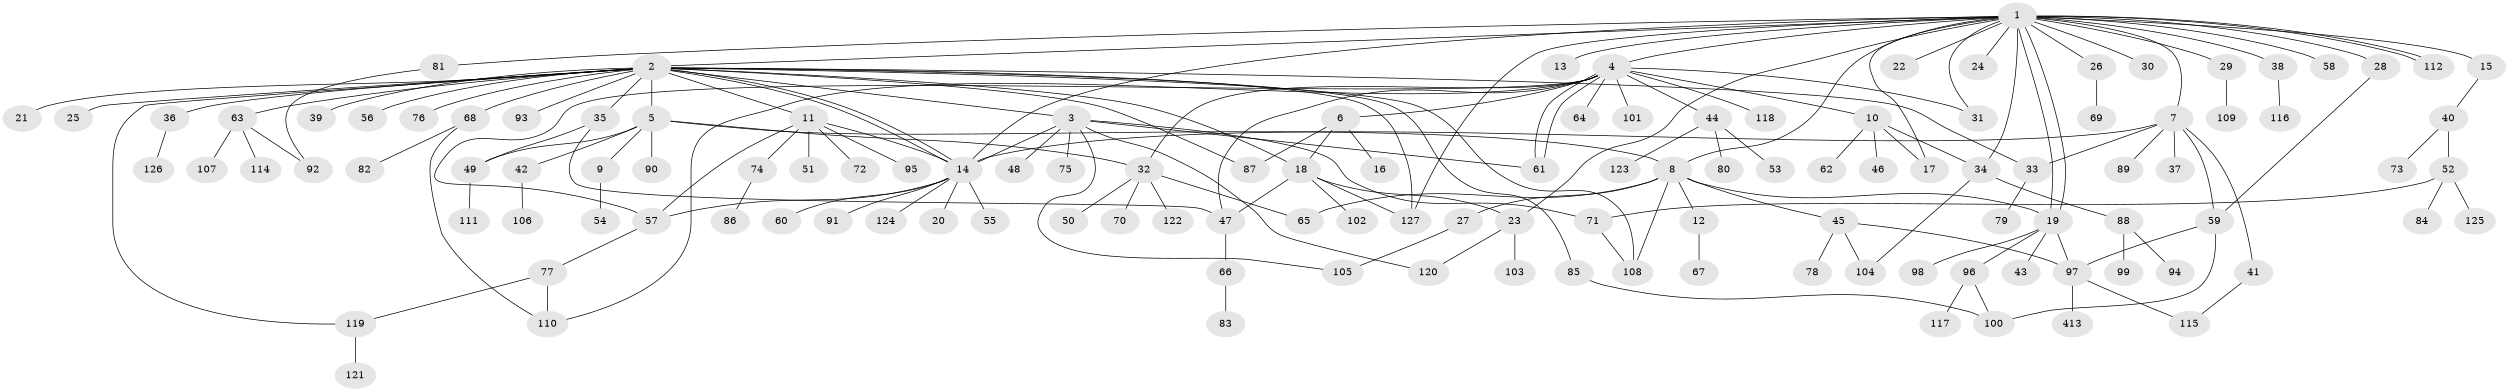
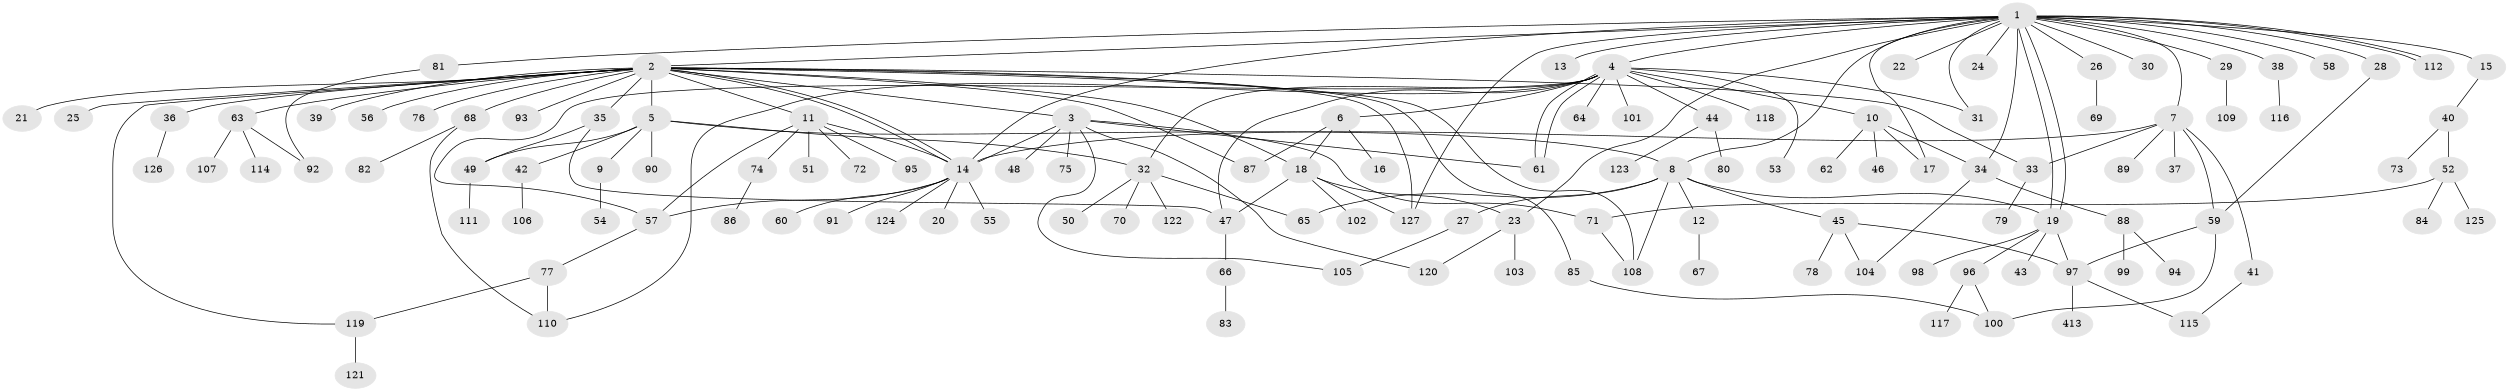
(1752, 150) -> (1742, 84)
